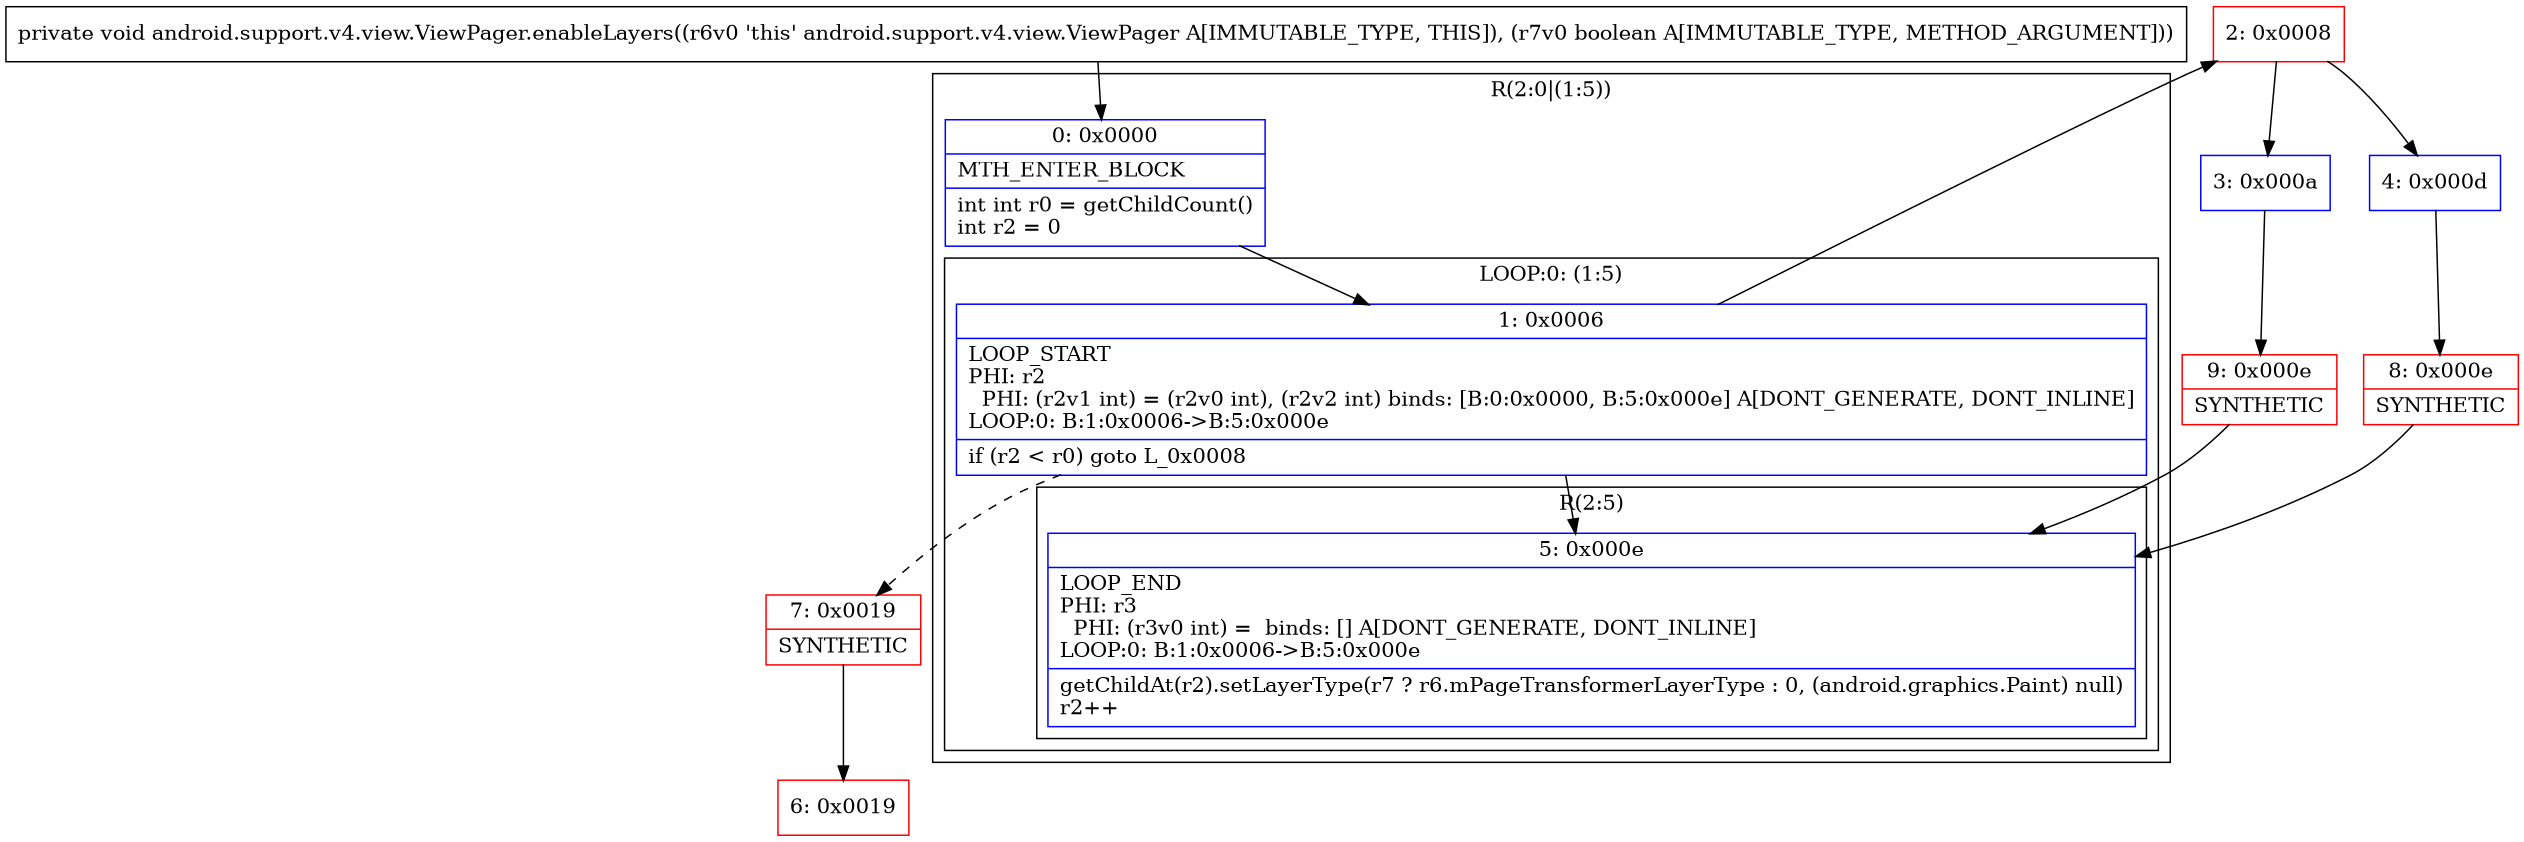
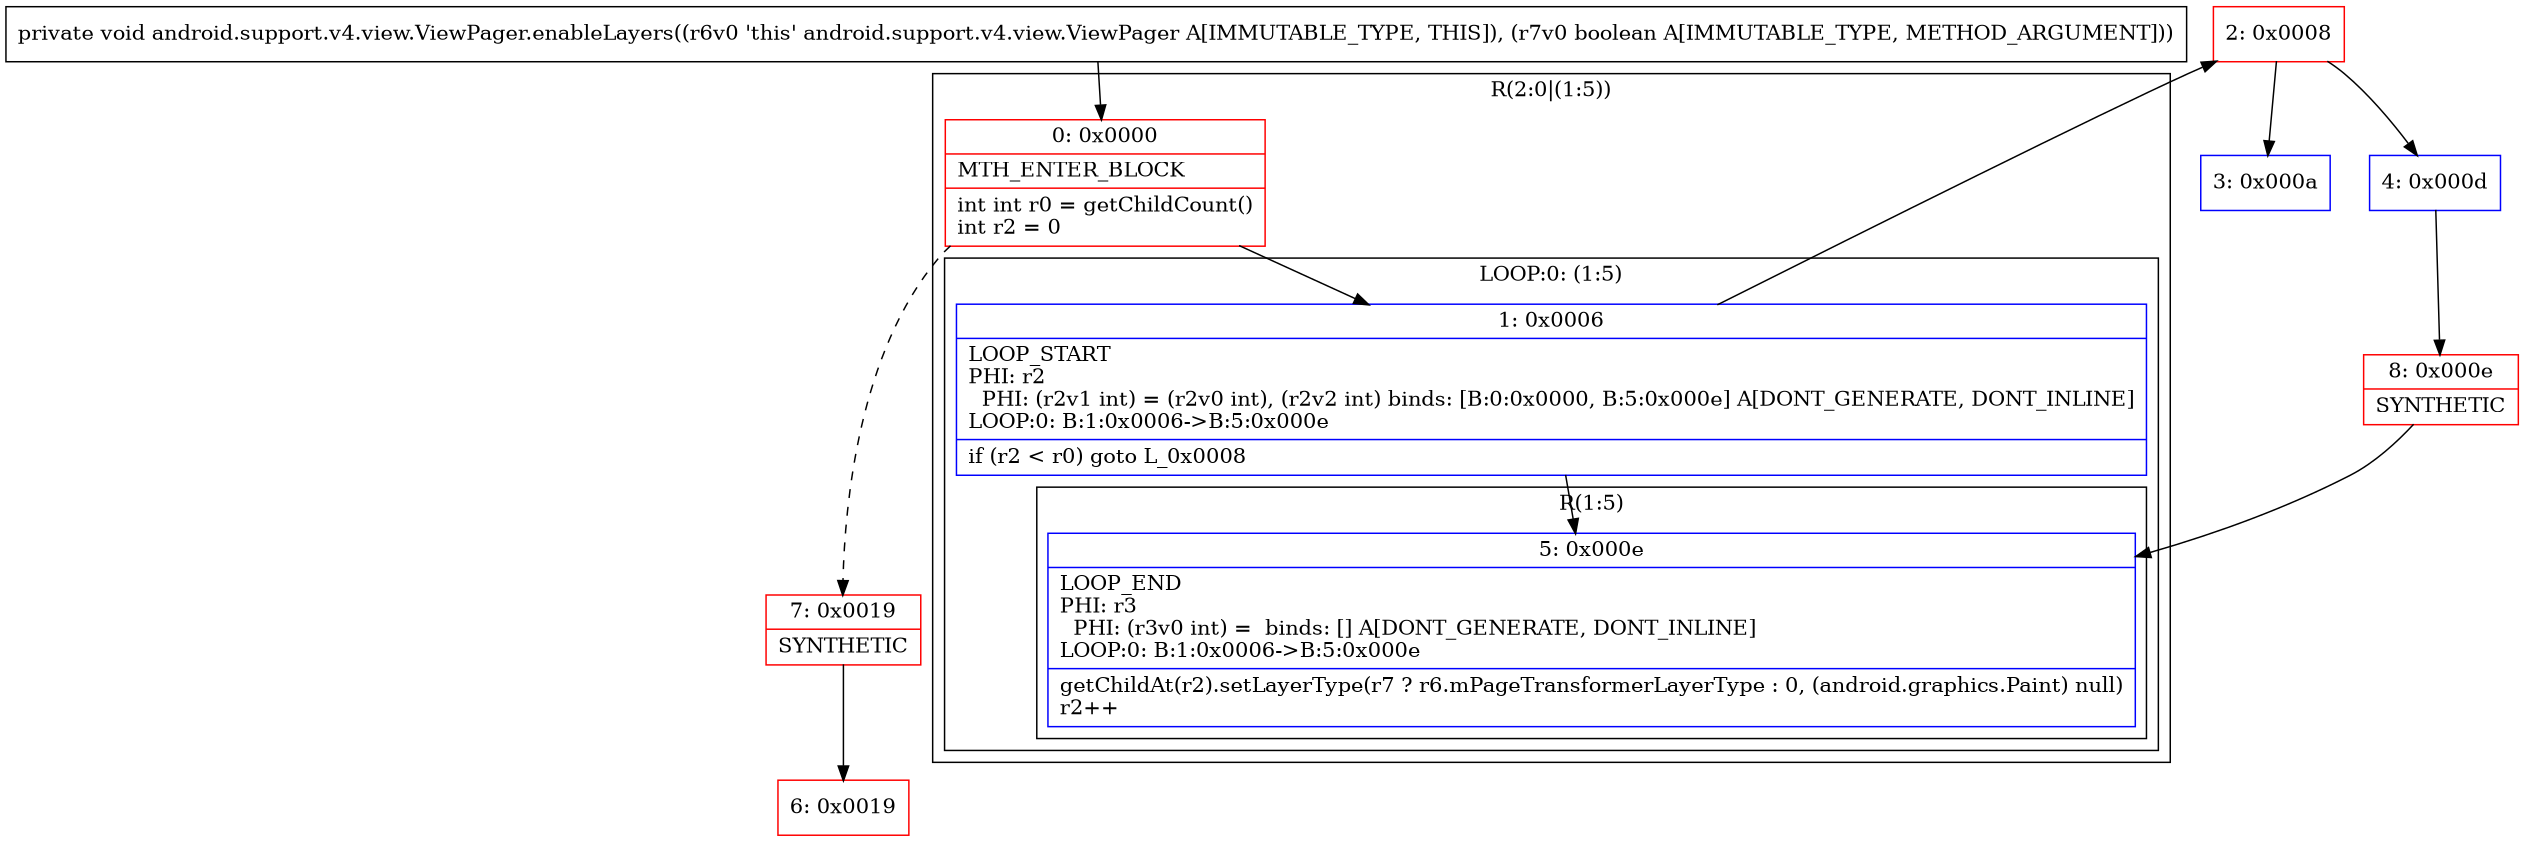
(1105, 183) -> (1105, 183)
(2260, 390) -> none
(1592, 504) -> (1592, 504)
(969, 521) -> (868, 403)
